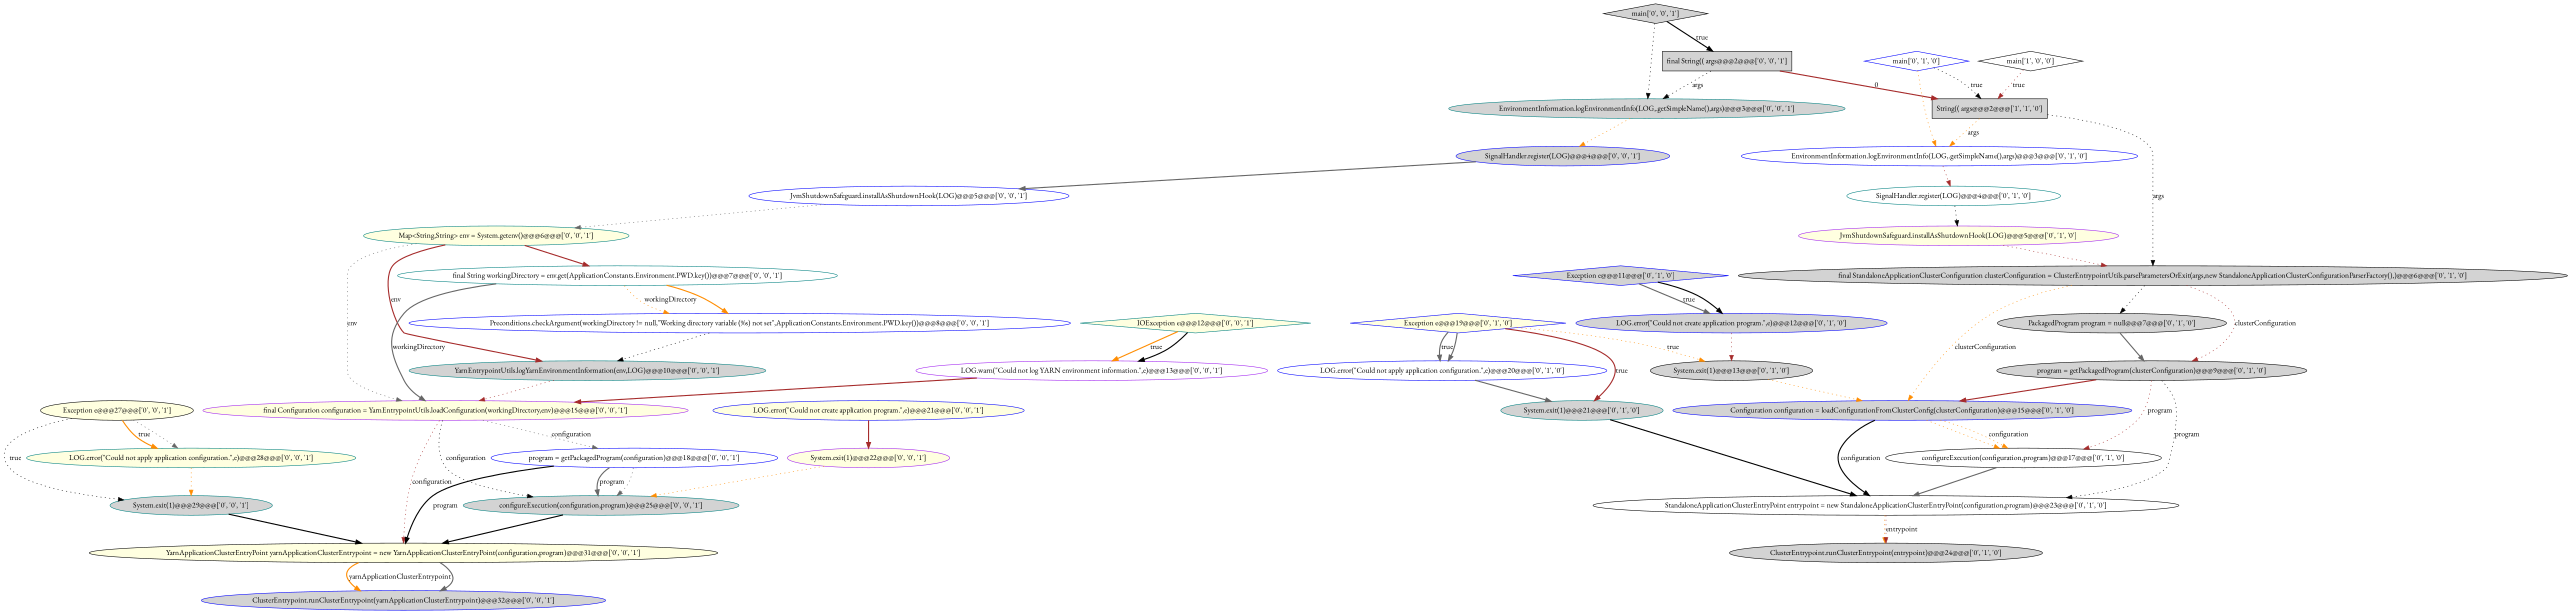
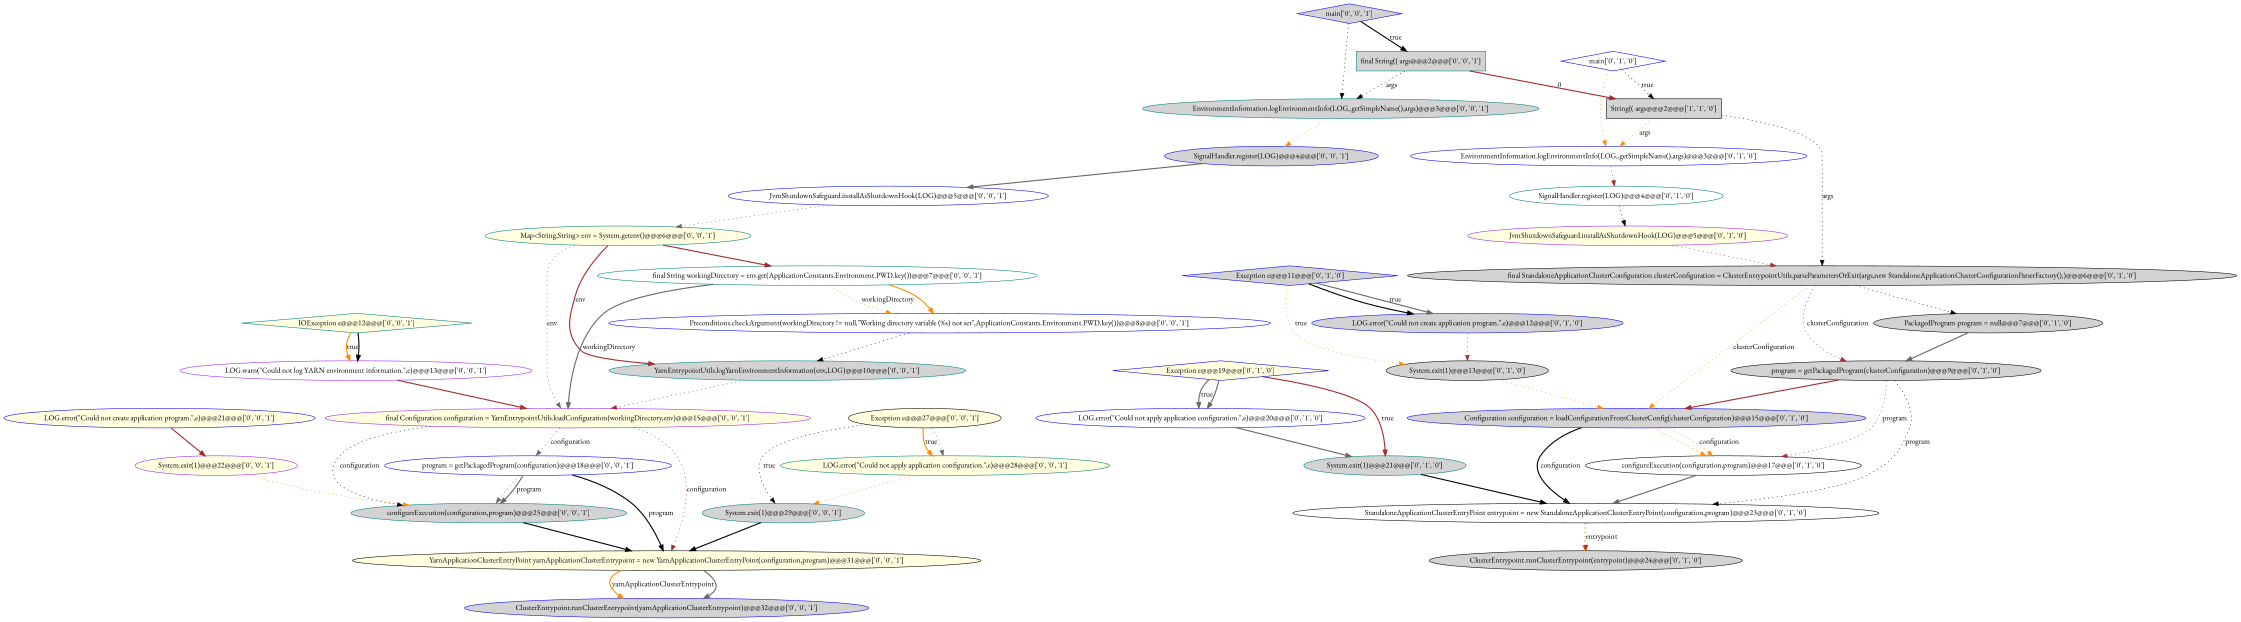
(1656, 14) -> (1349, 14)
(1727, 61) -> (1421, 61)
(2031, 61) -> none
(1609, 338) -> (1321, 347)
